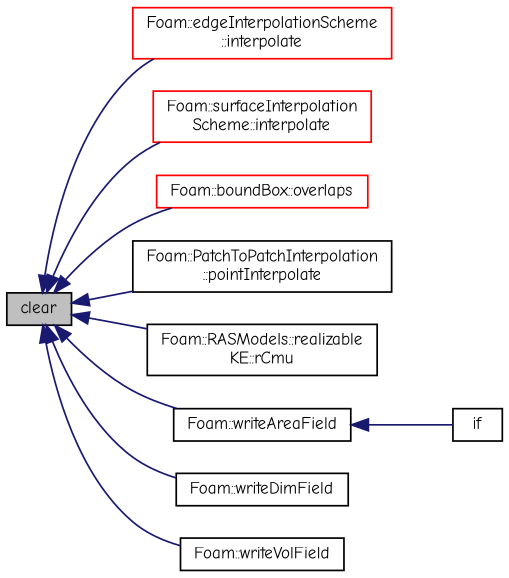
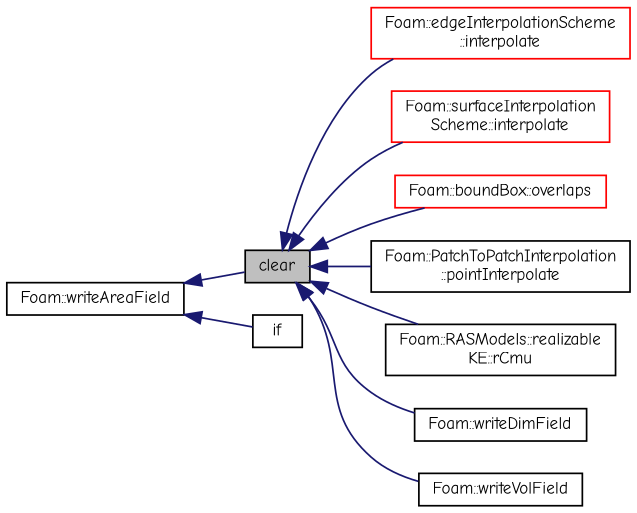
(117, 381) -> (223, 276)
